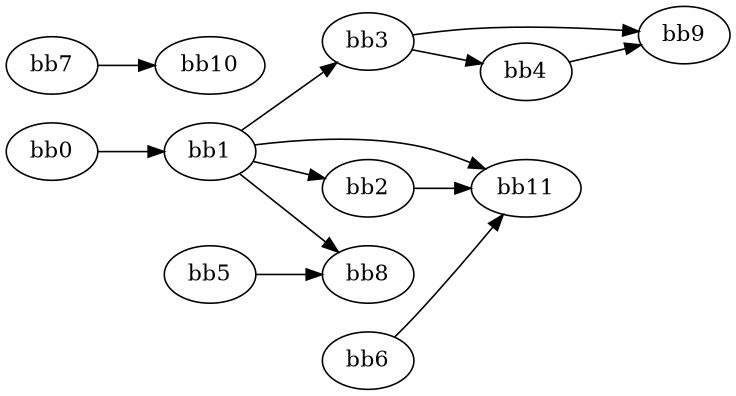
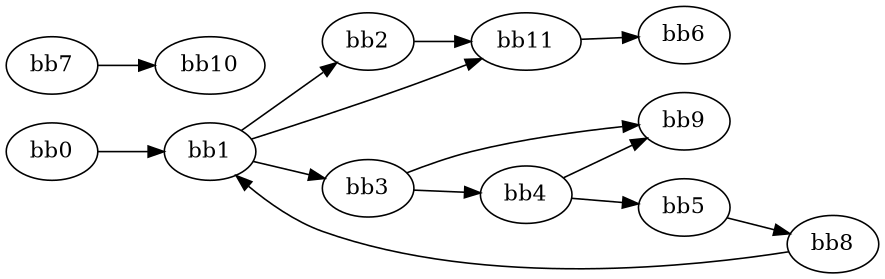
none -> (597, 200)
(283, 208) -> (511, 267)
(445, 283) -> (602, 38)
